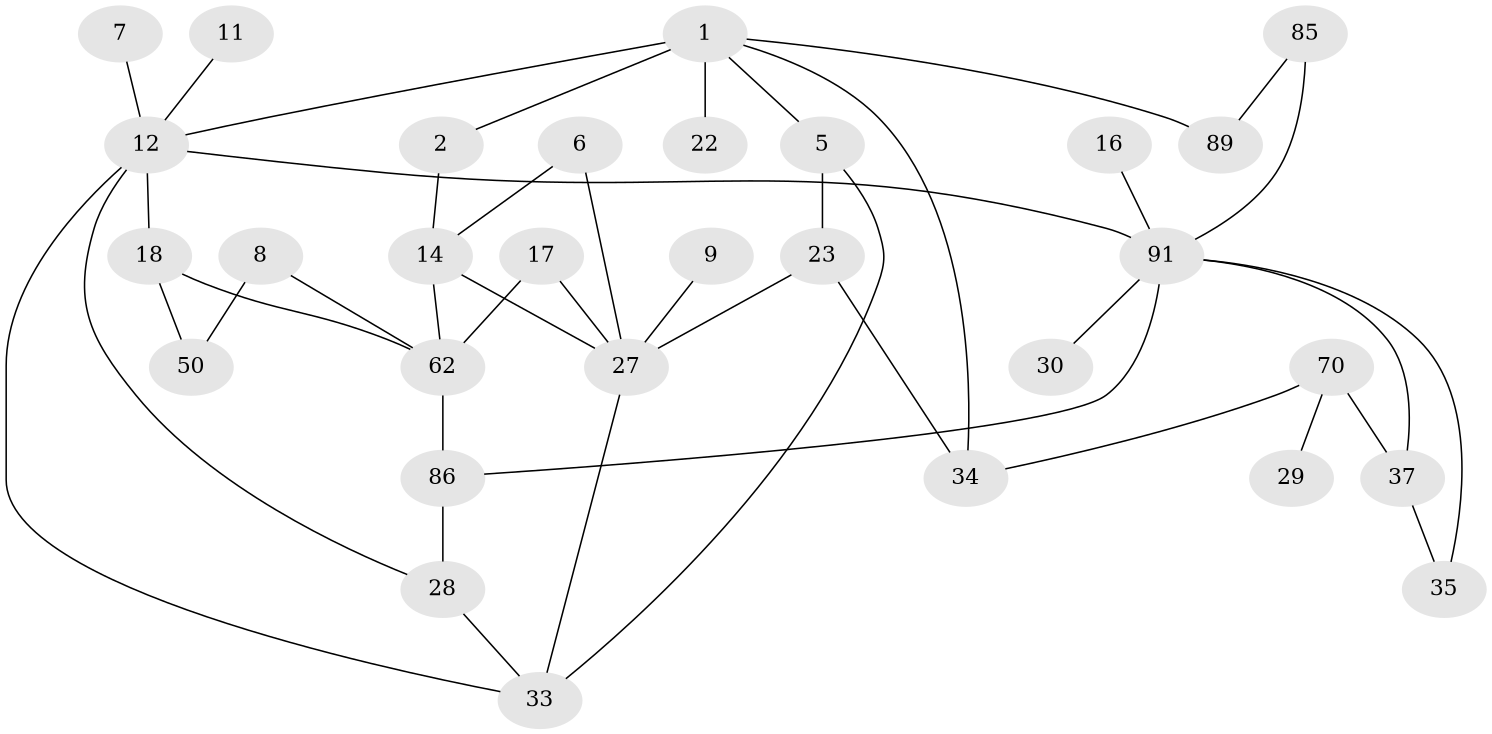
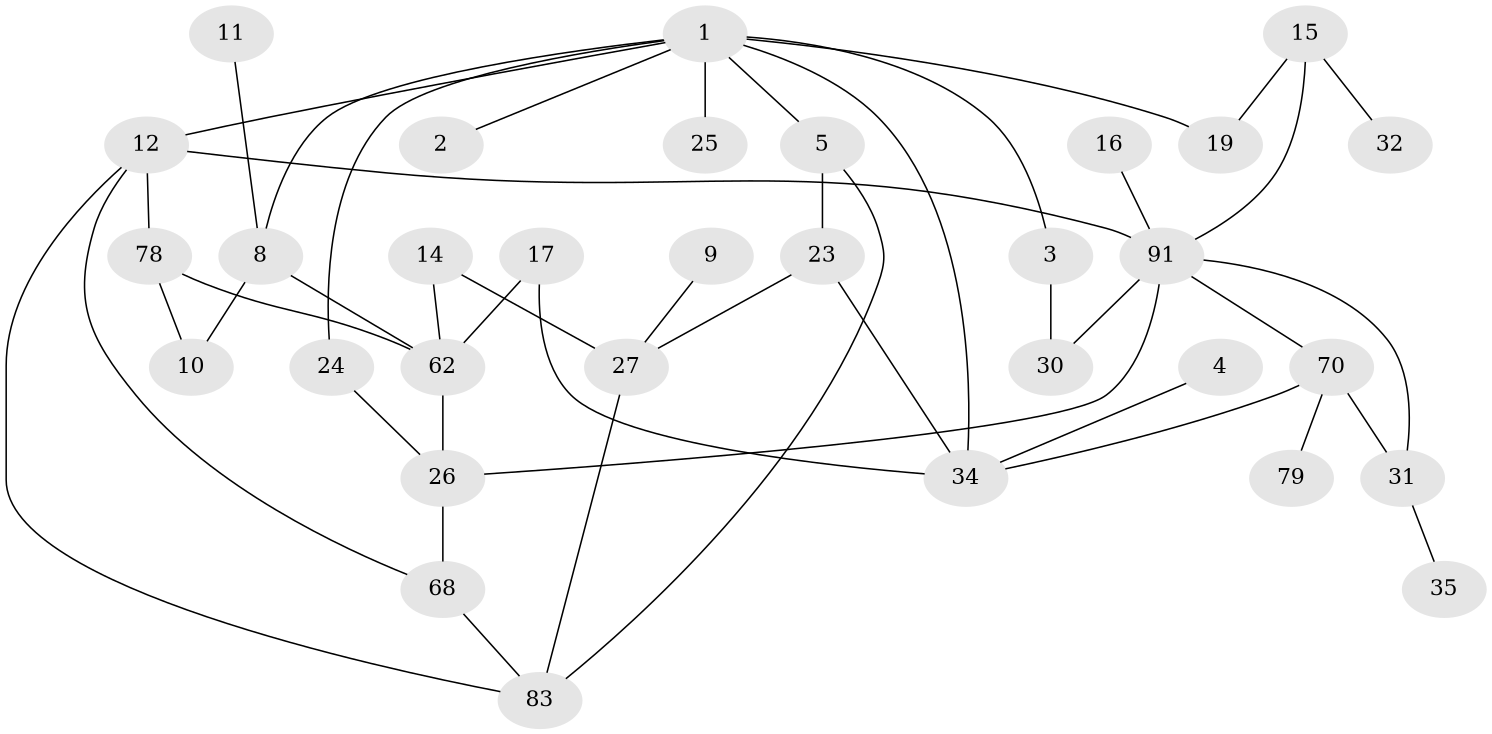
(120, 34) -> none
(1305, 34) -> (1305, 34)
(189, 90) -> (246, 145)
none -> (329, 116)
(580, 145) -> none
(705, 145) -> (705, 145)
(1221, 145) -> (1221, 145)
none -> (1390, 145)
(436, 201) -> none
(150, 256) -> (150, 256)
none -> (1051, 256)
(584, 312) -> (685, 441)
(1418, 340) -> (1247, 312)
(191, 367) -> (191, 367)
none -> (332, 367)
none -> (1221, 367)
(443, 478) -> (443, 478)
(1292, 478) -> (1292, 478)
(1403, 478) -> (1403, 478)
(443, 589) -> (443, 589)
(540, 701) -> (540, 701)
